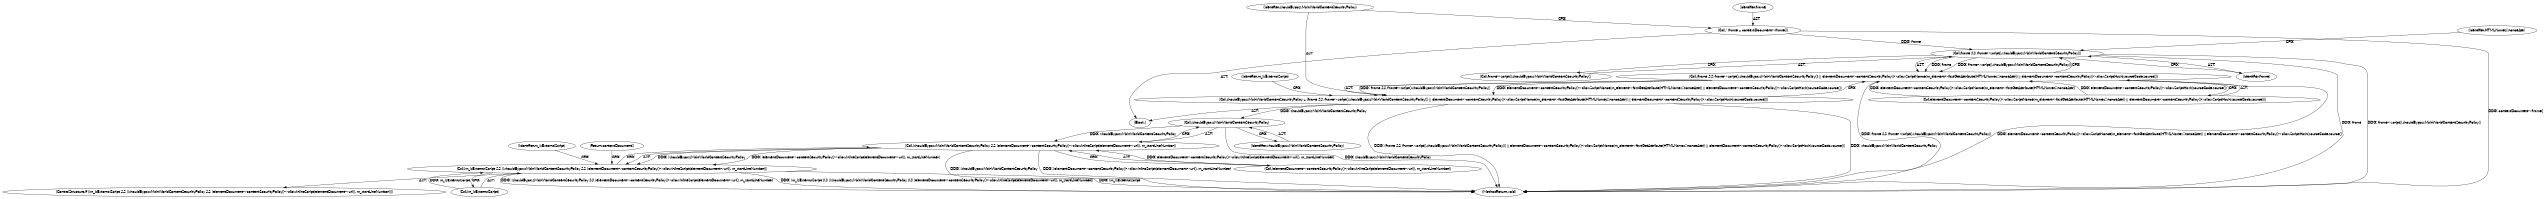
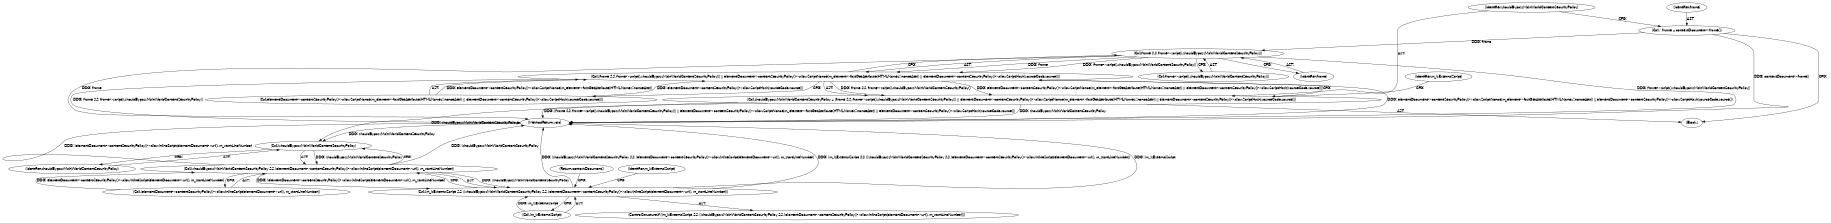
(2497, 31) -> none
(1225, 77) -> (1823, 77)
(1357, 160) -> (422, 126)
